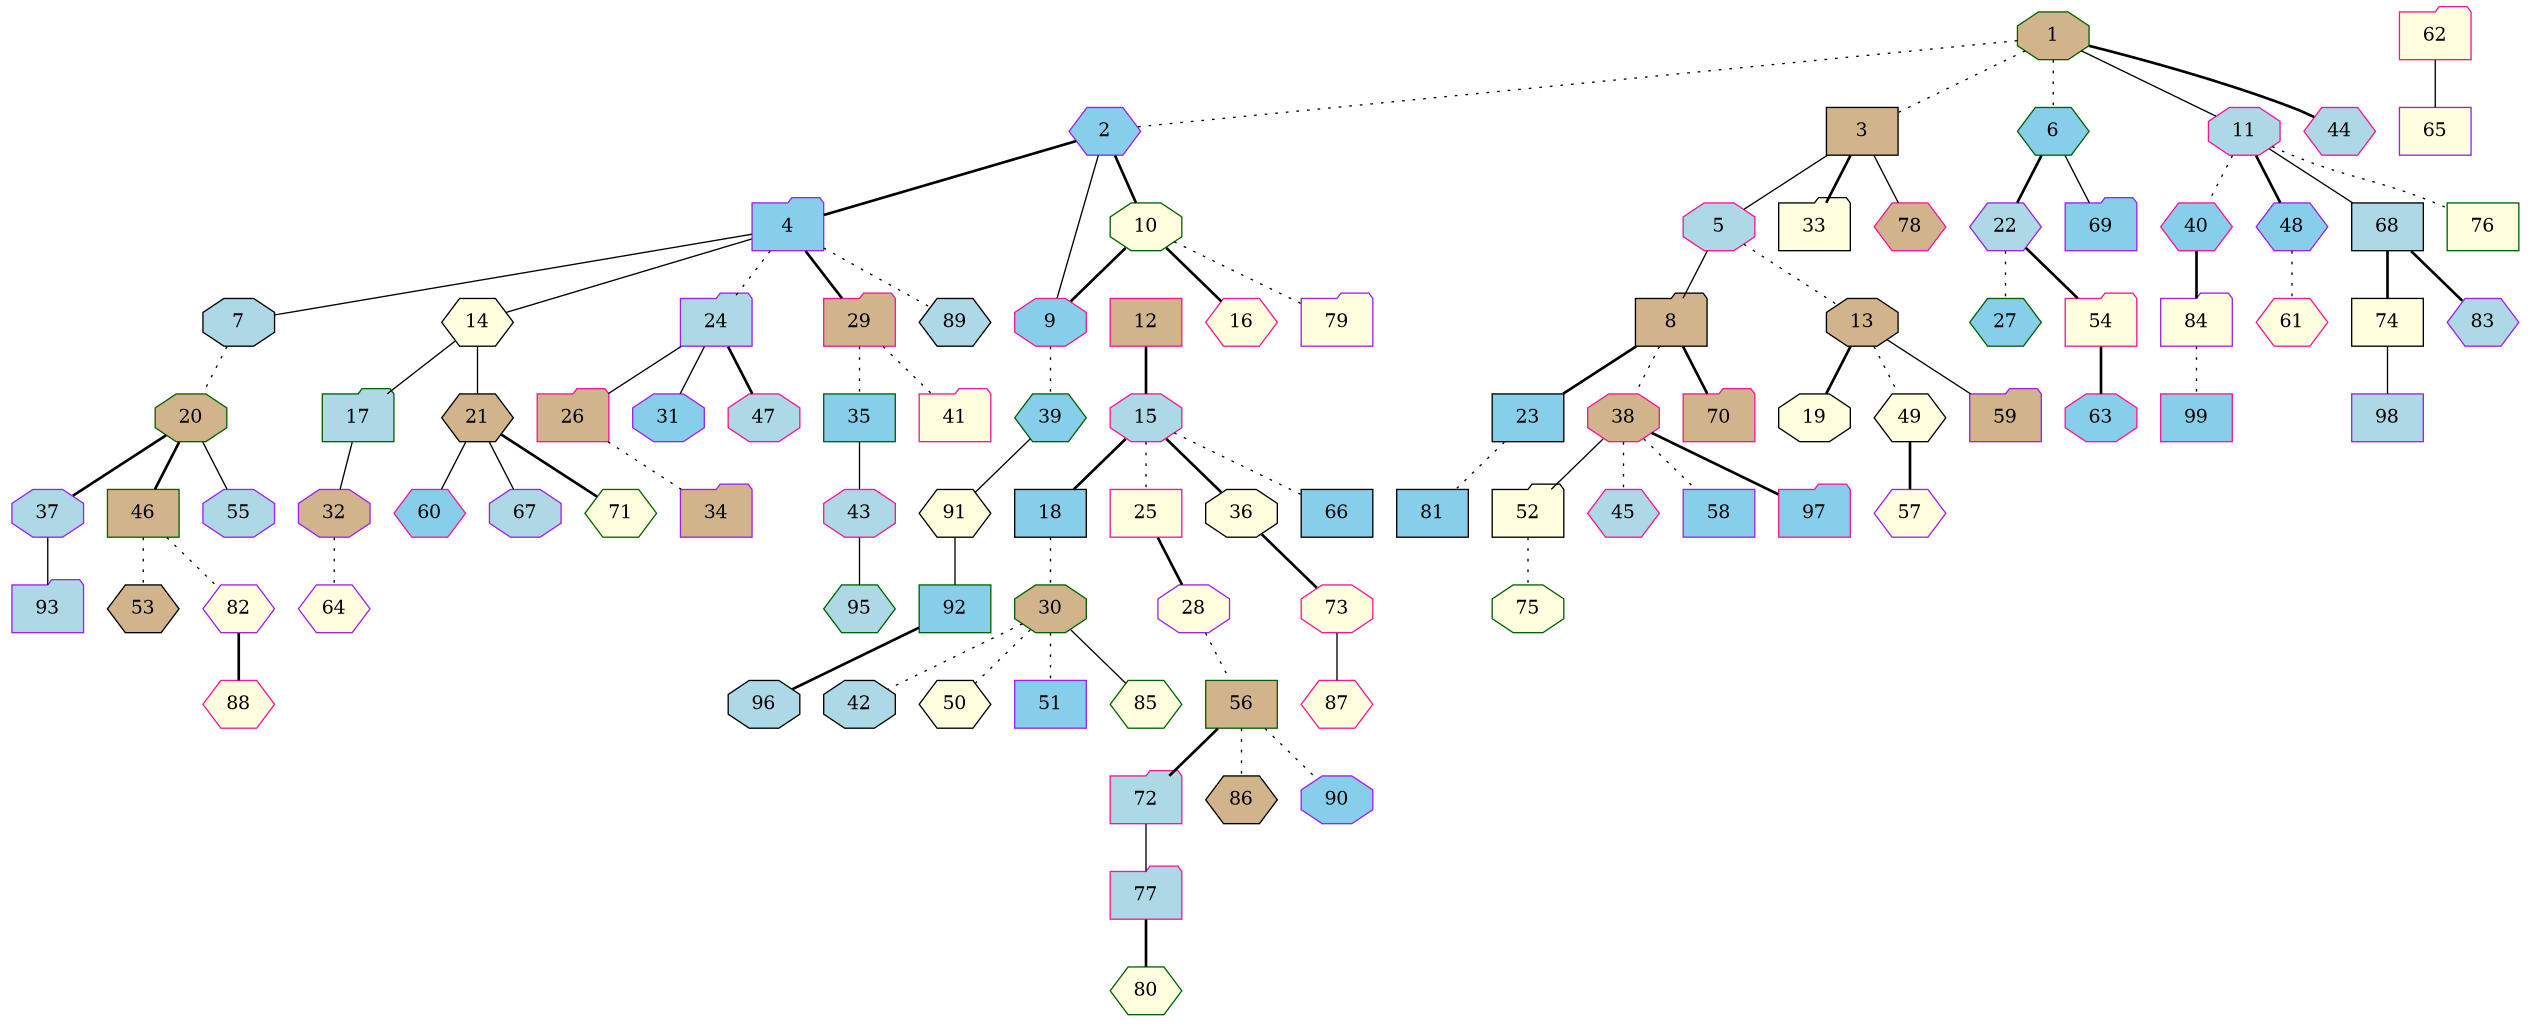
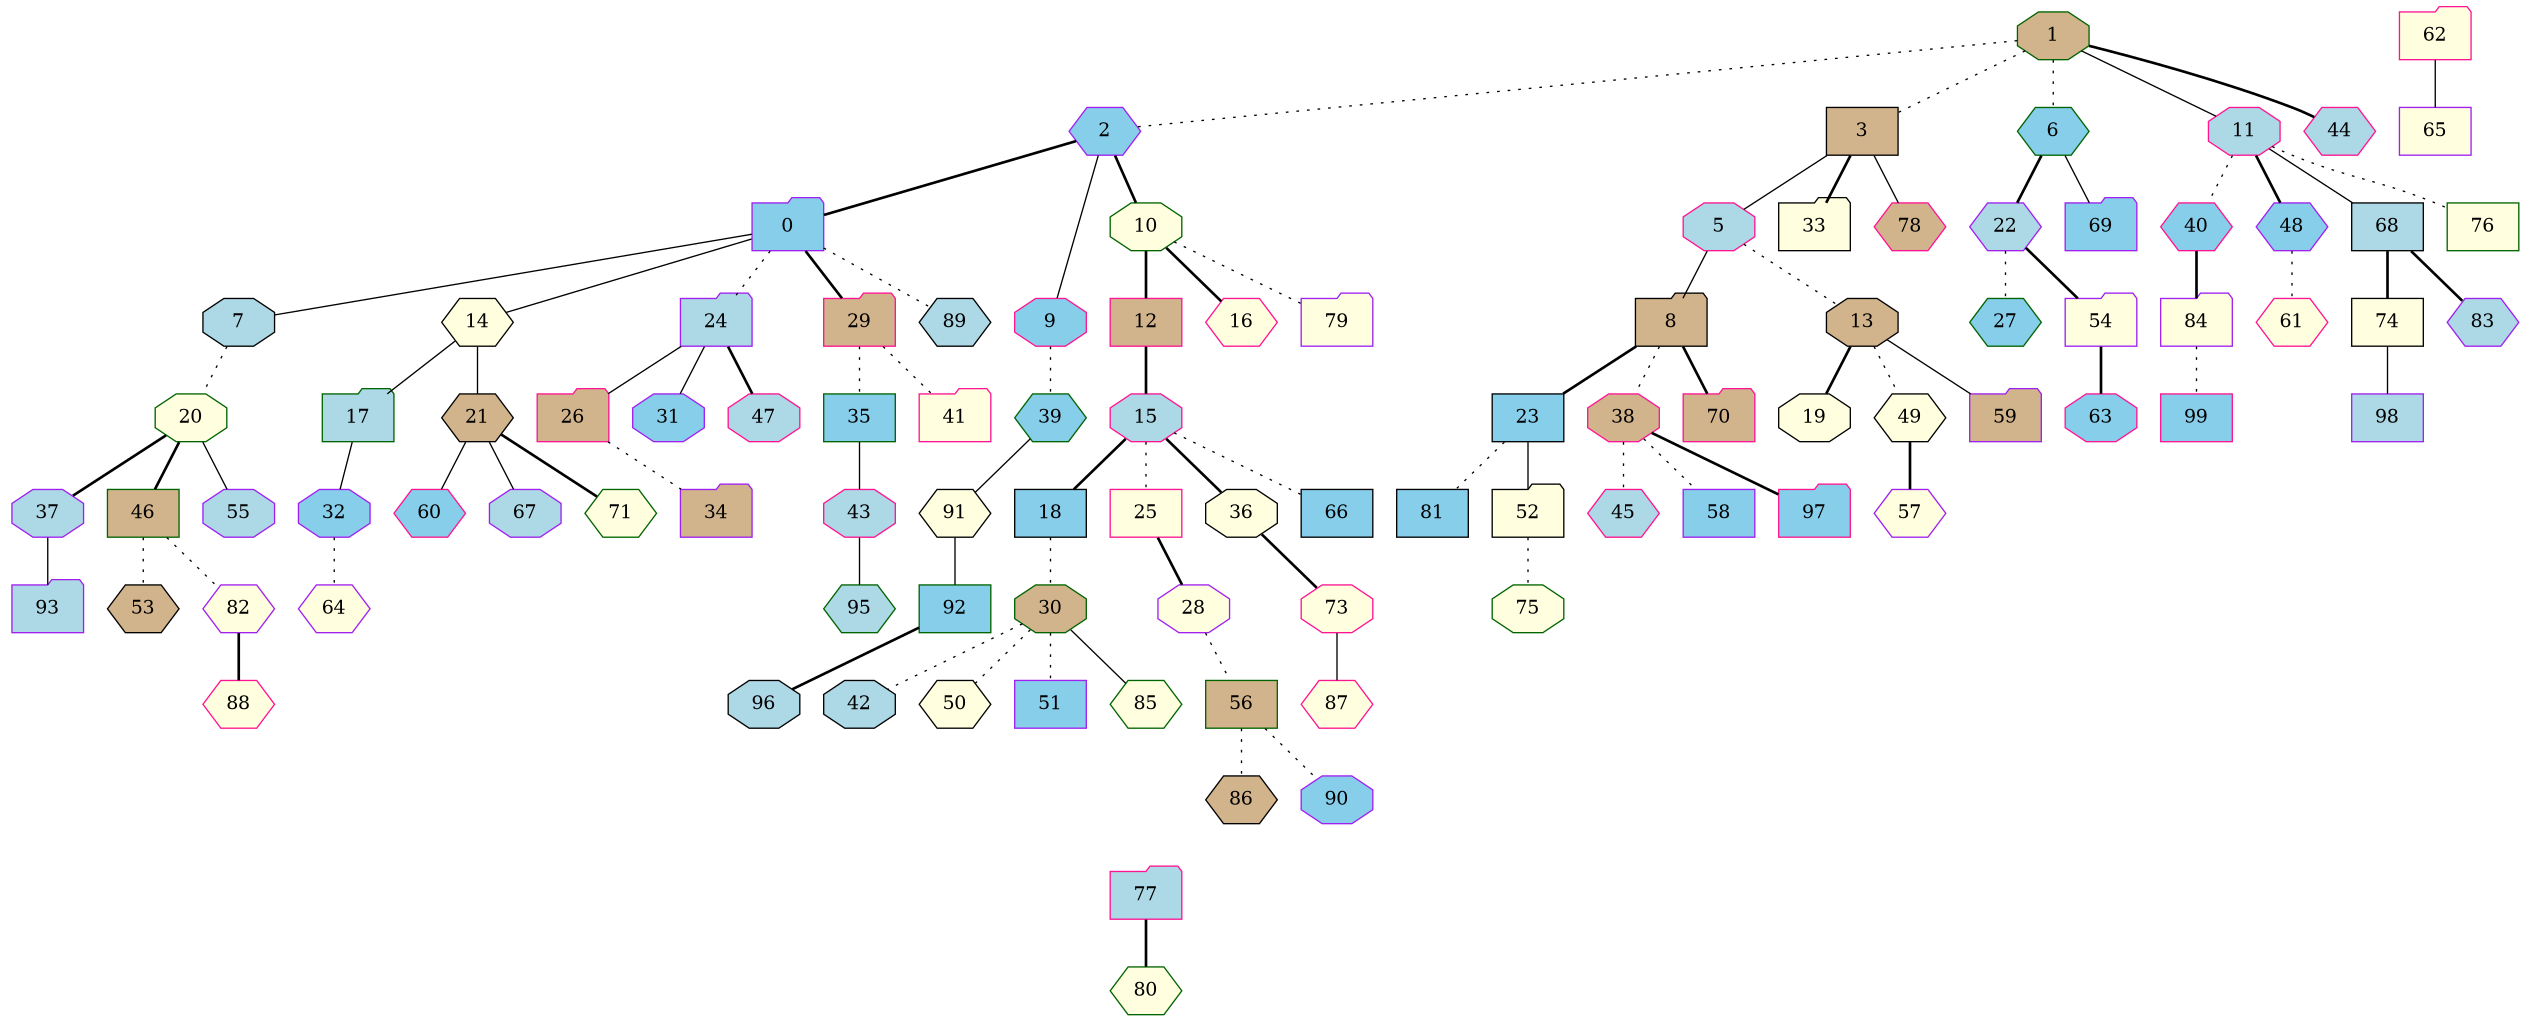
(788, 227) -> (788, 227)
(1098, 275) -> (1146, 275)
(2101, 322) -> (2101, 322)
(191, 418) -> (191, 418)
(1577, 464) -> (1528, 466)
(334, 513) -> (334, 513)
(1146, 800) -> none
